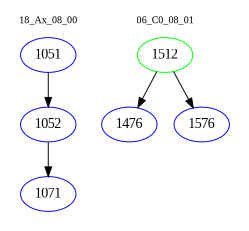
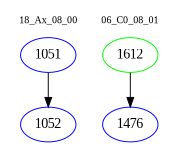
(165, 55) -> (130, 55)
(202, 125) -> none
(48, 194) -> none
